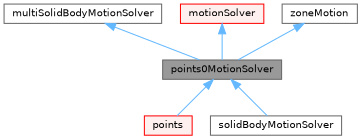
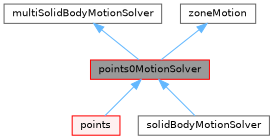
(222, 14) -> none
(222, 70) -> (150, 70)
